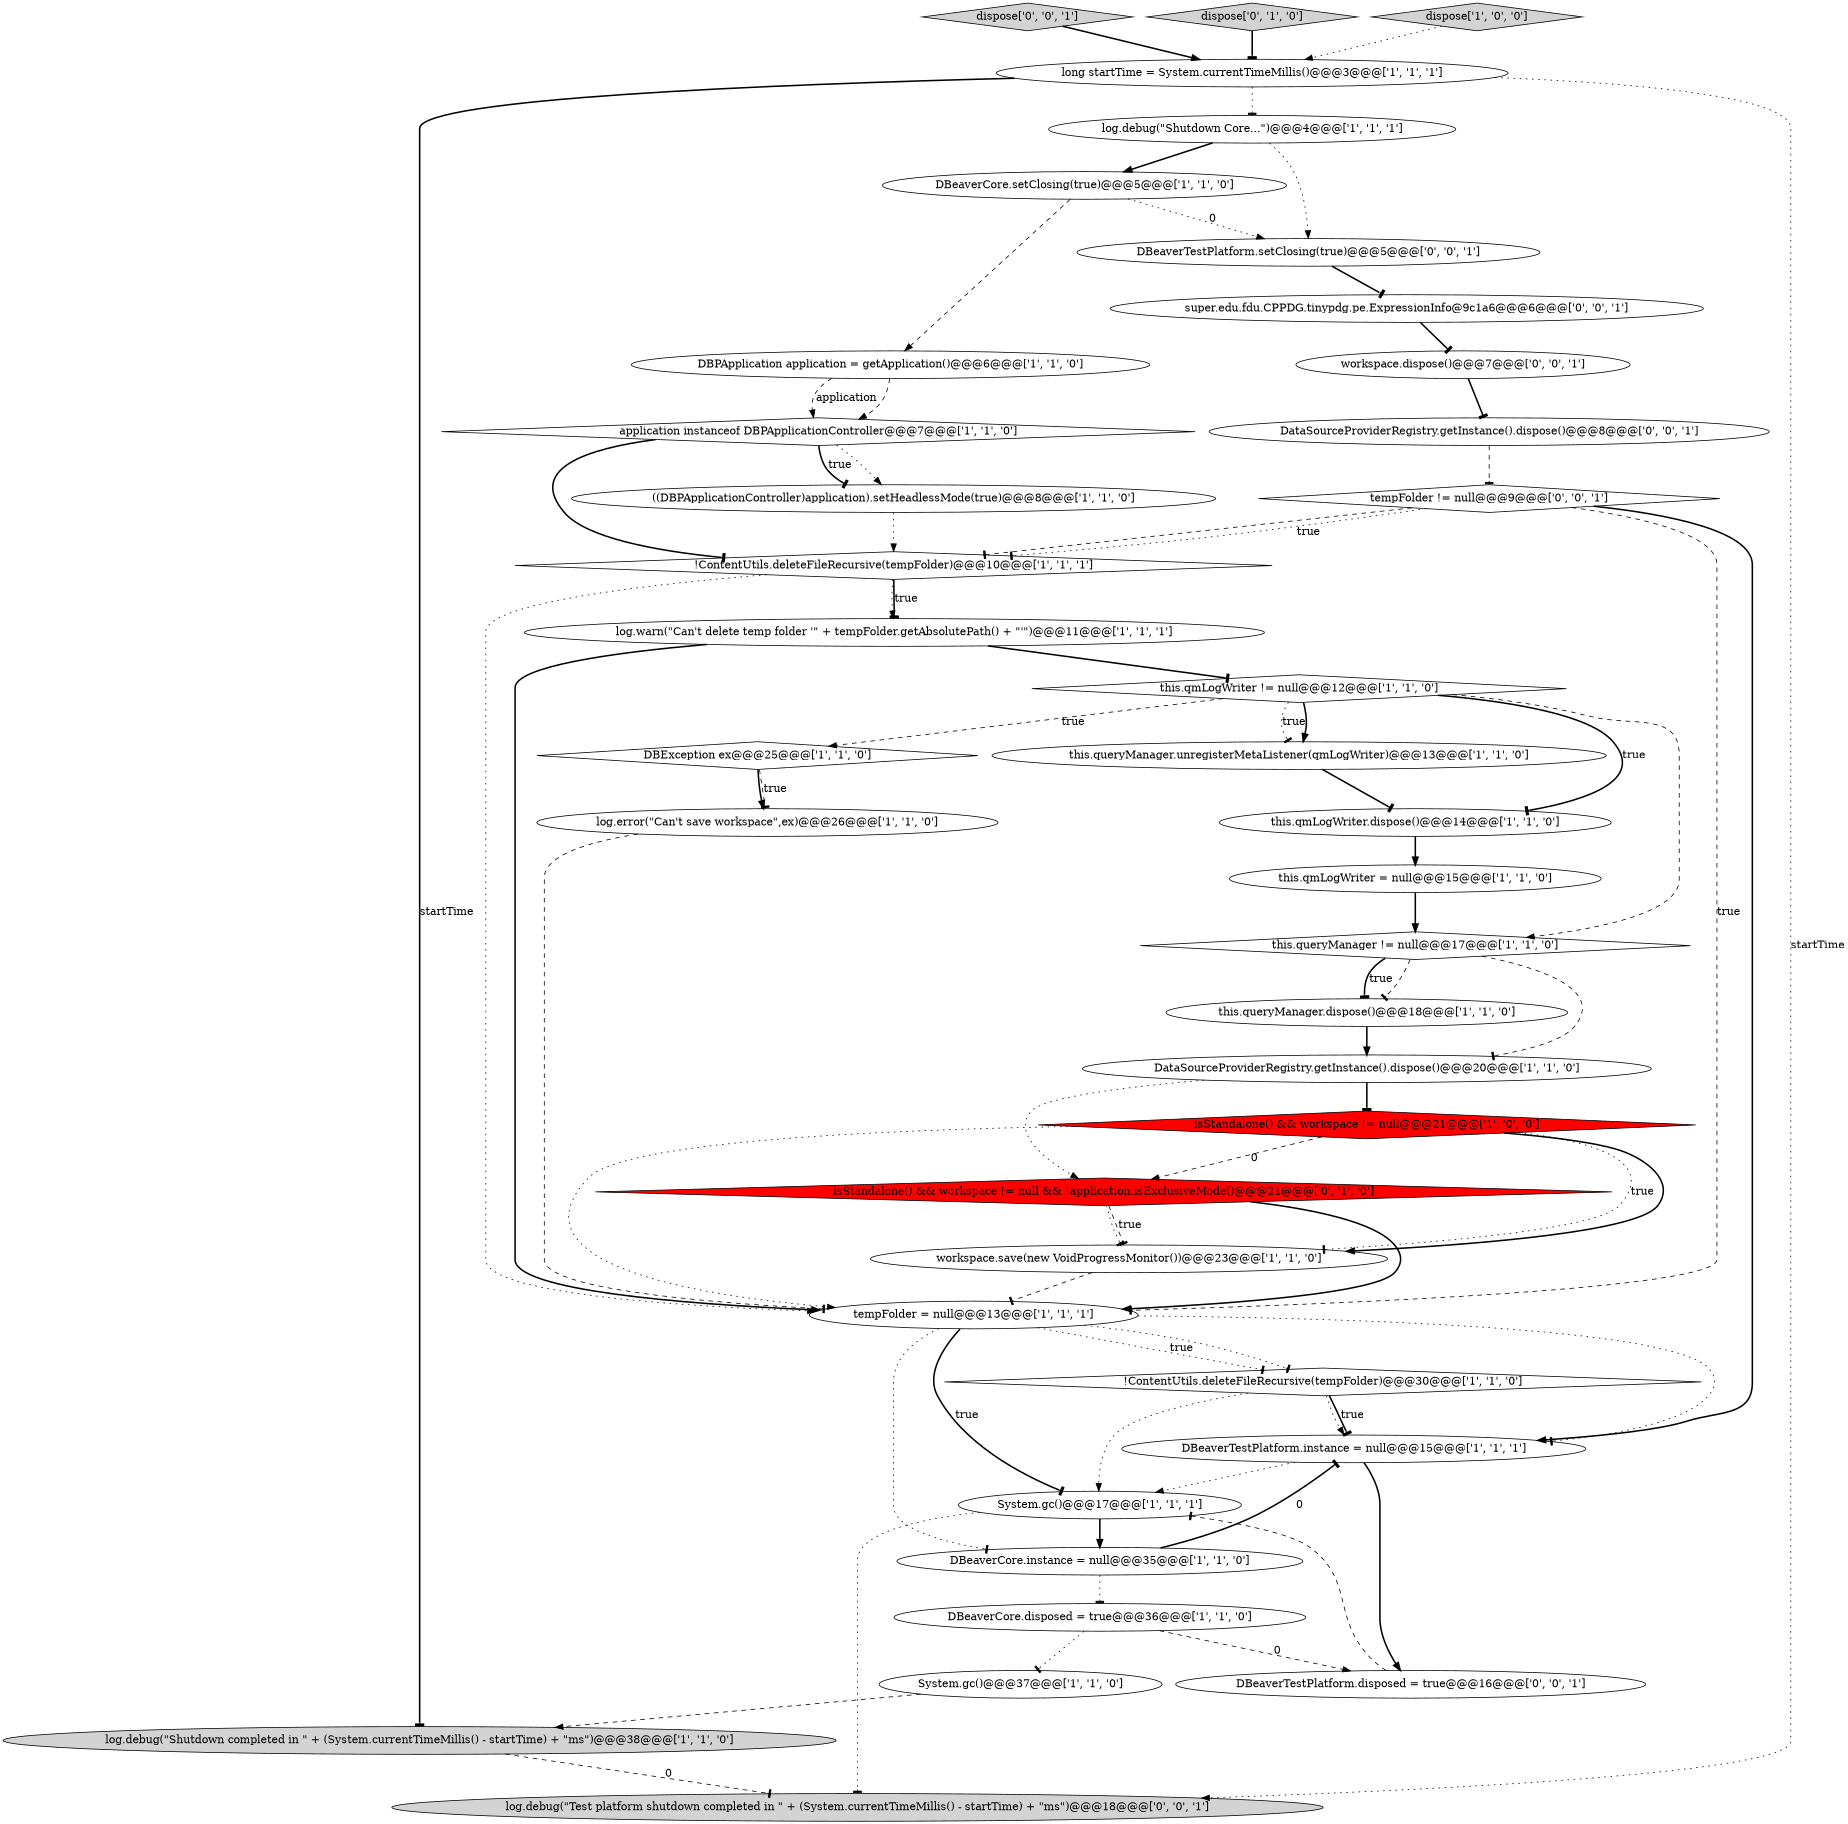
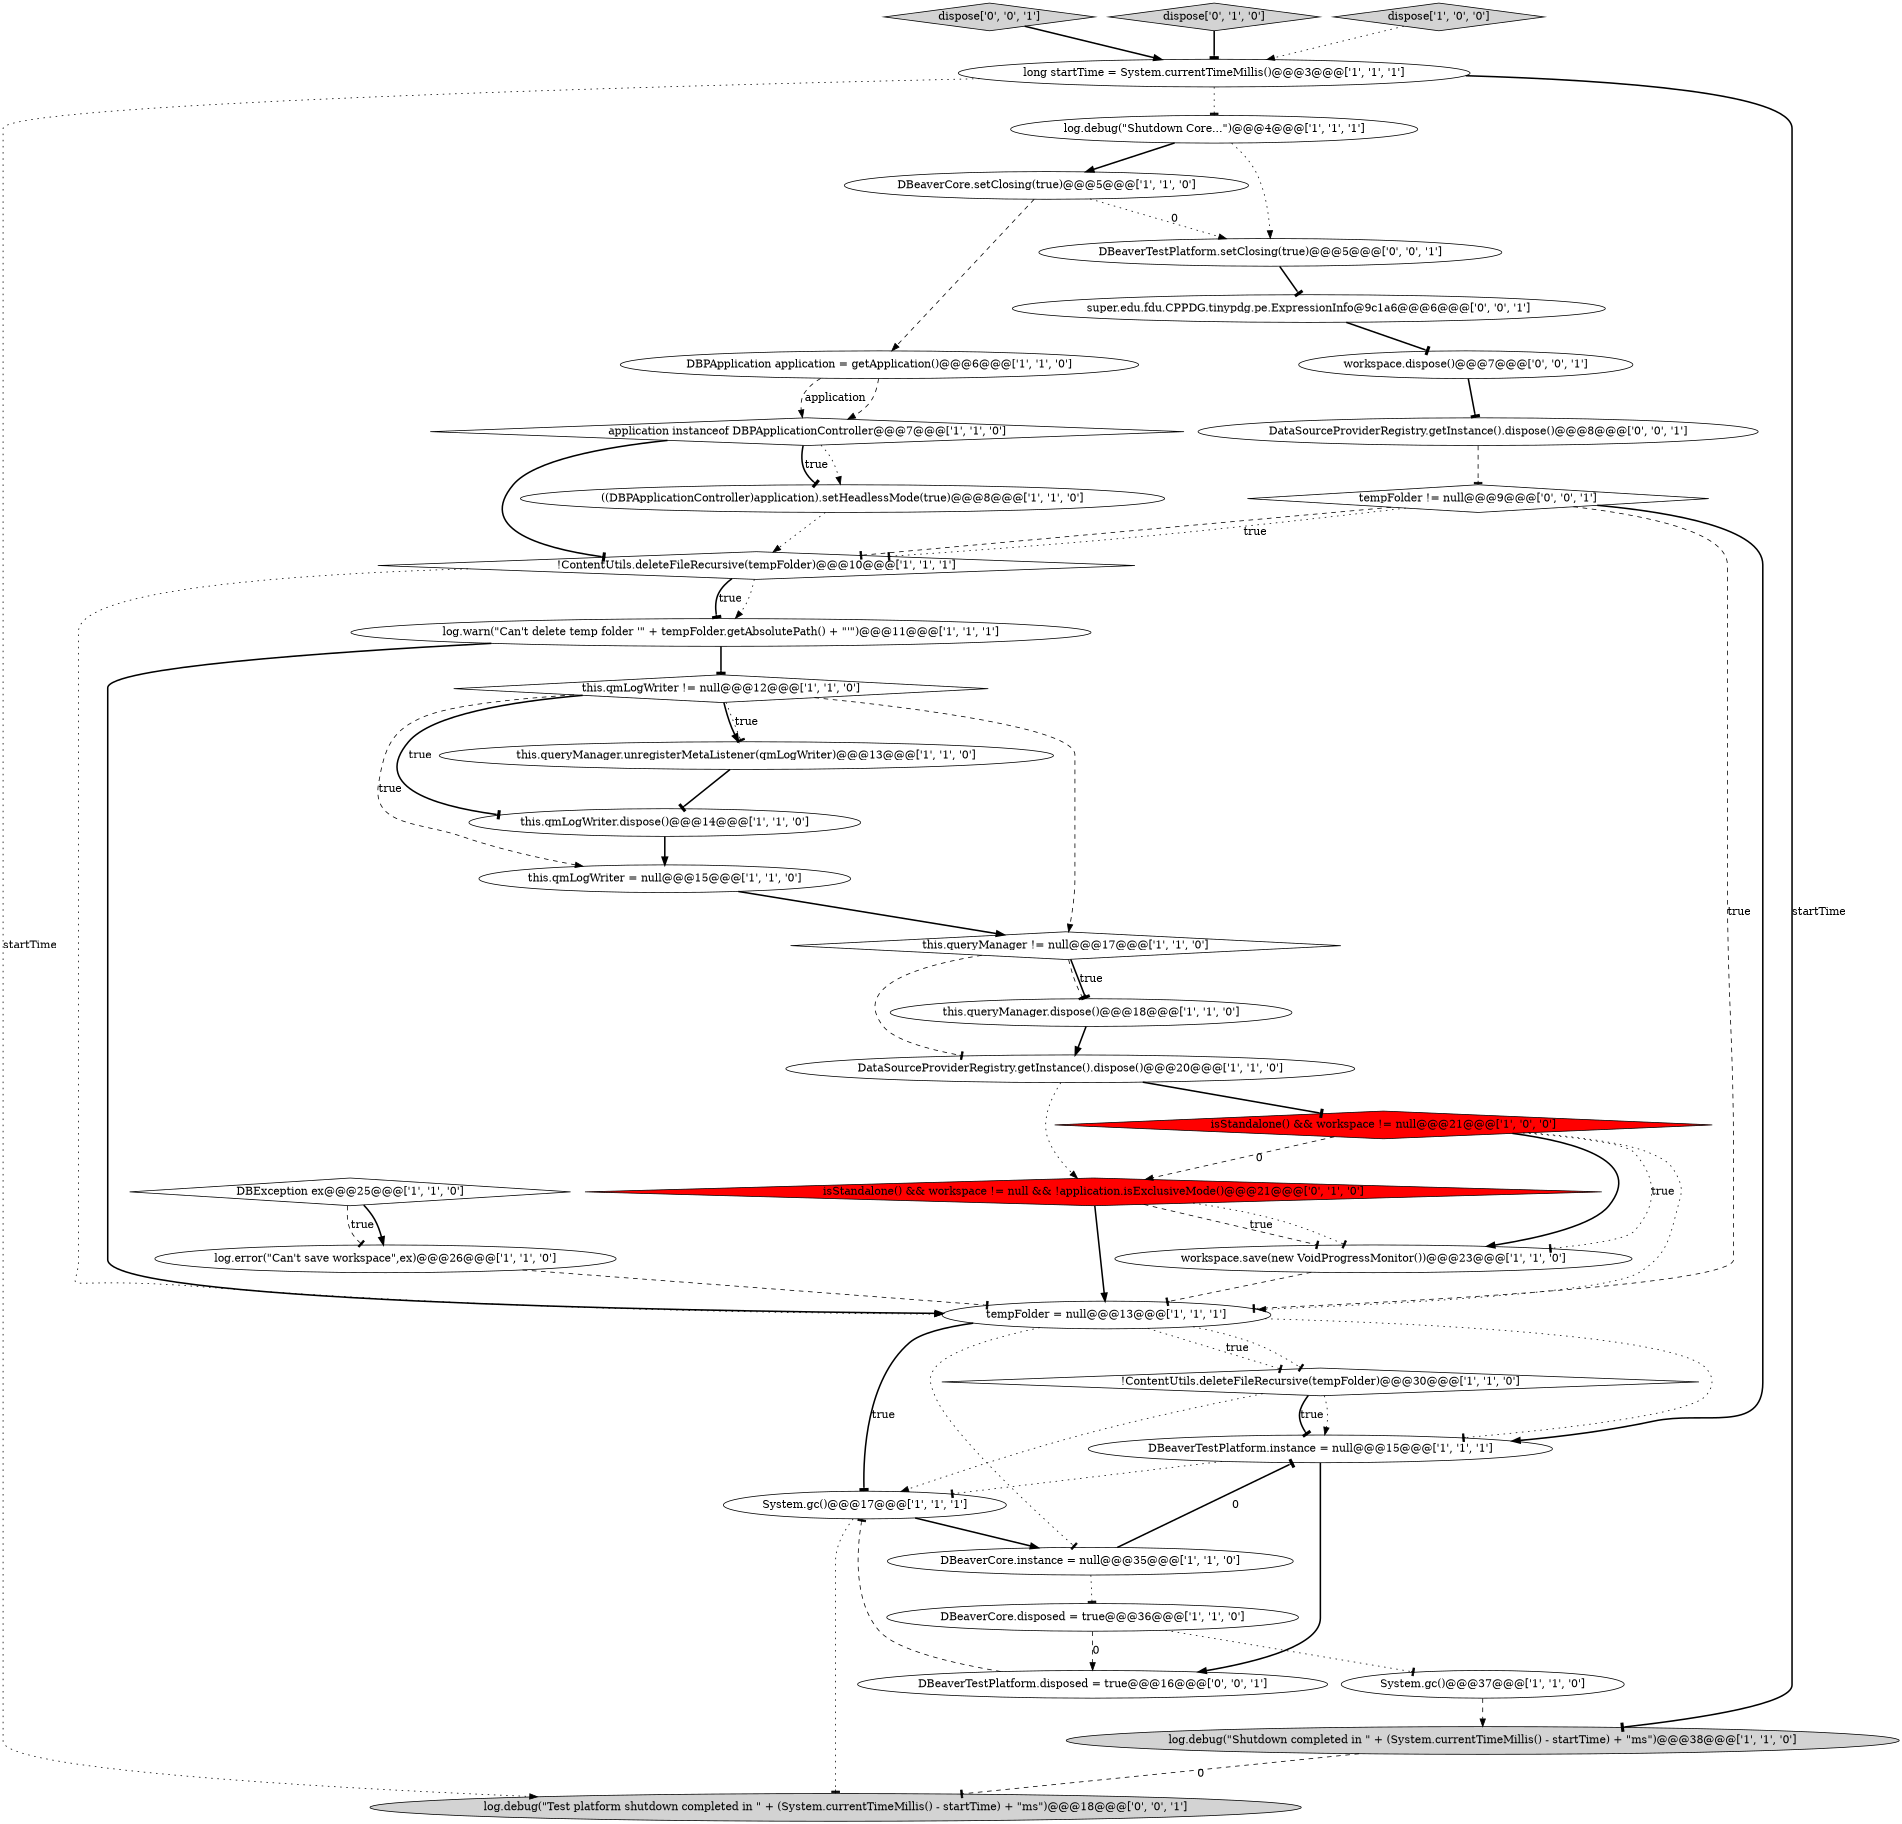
(1030, 722) -> (379, 779)
(1229, 1476) -> (1088, 1477)
